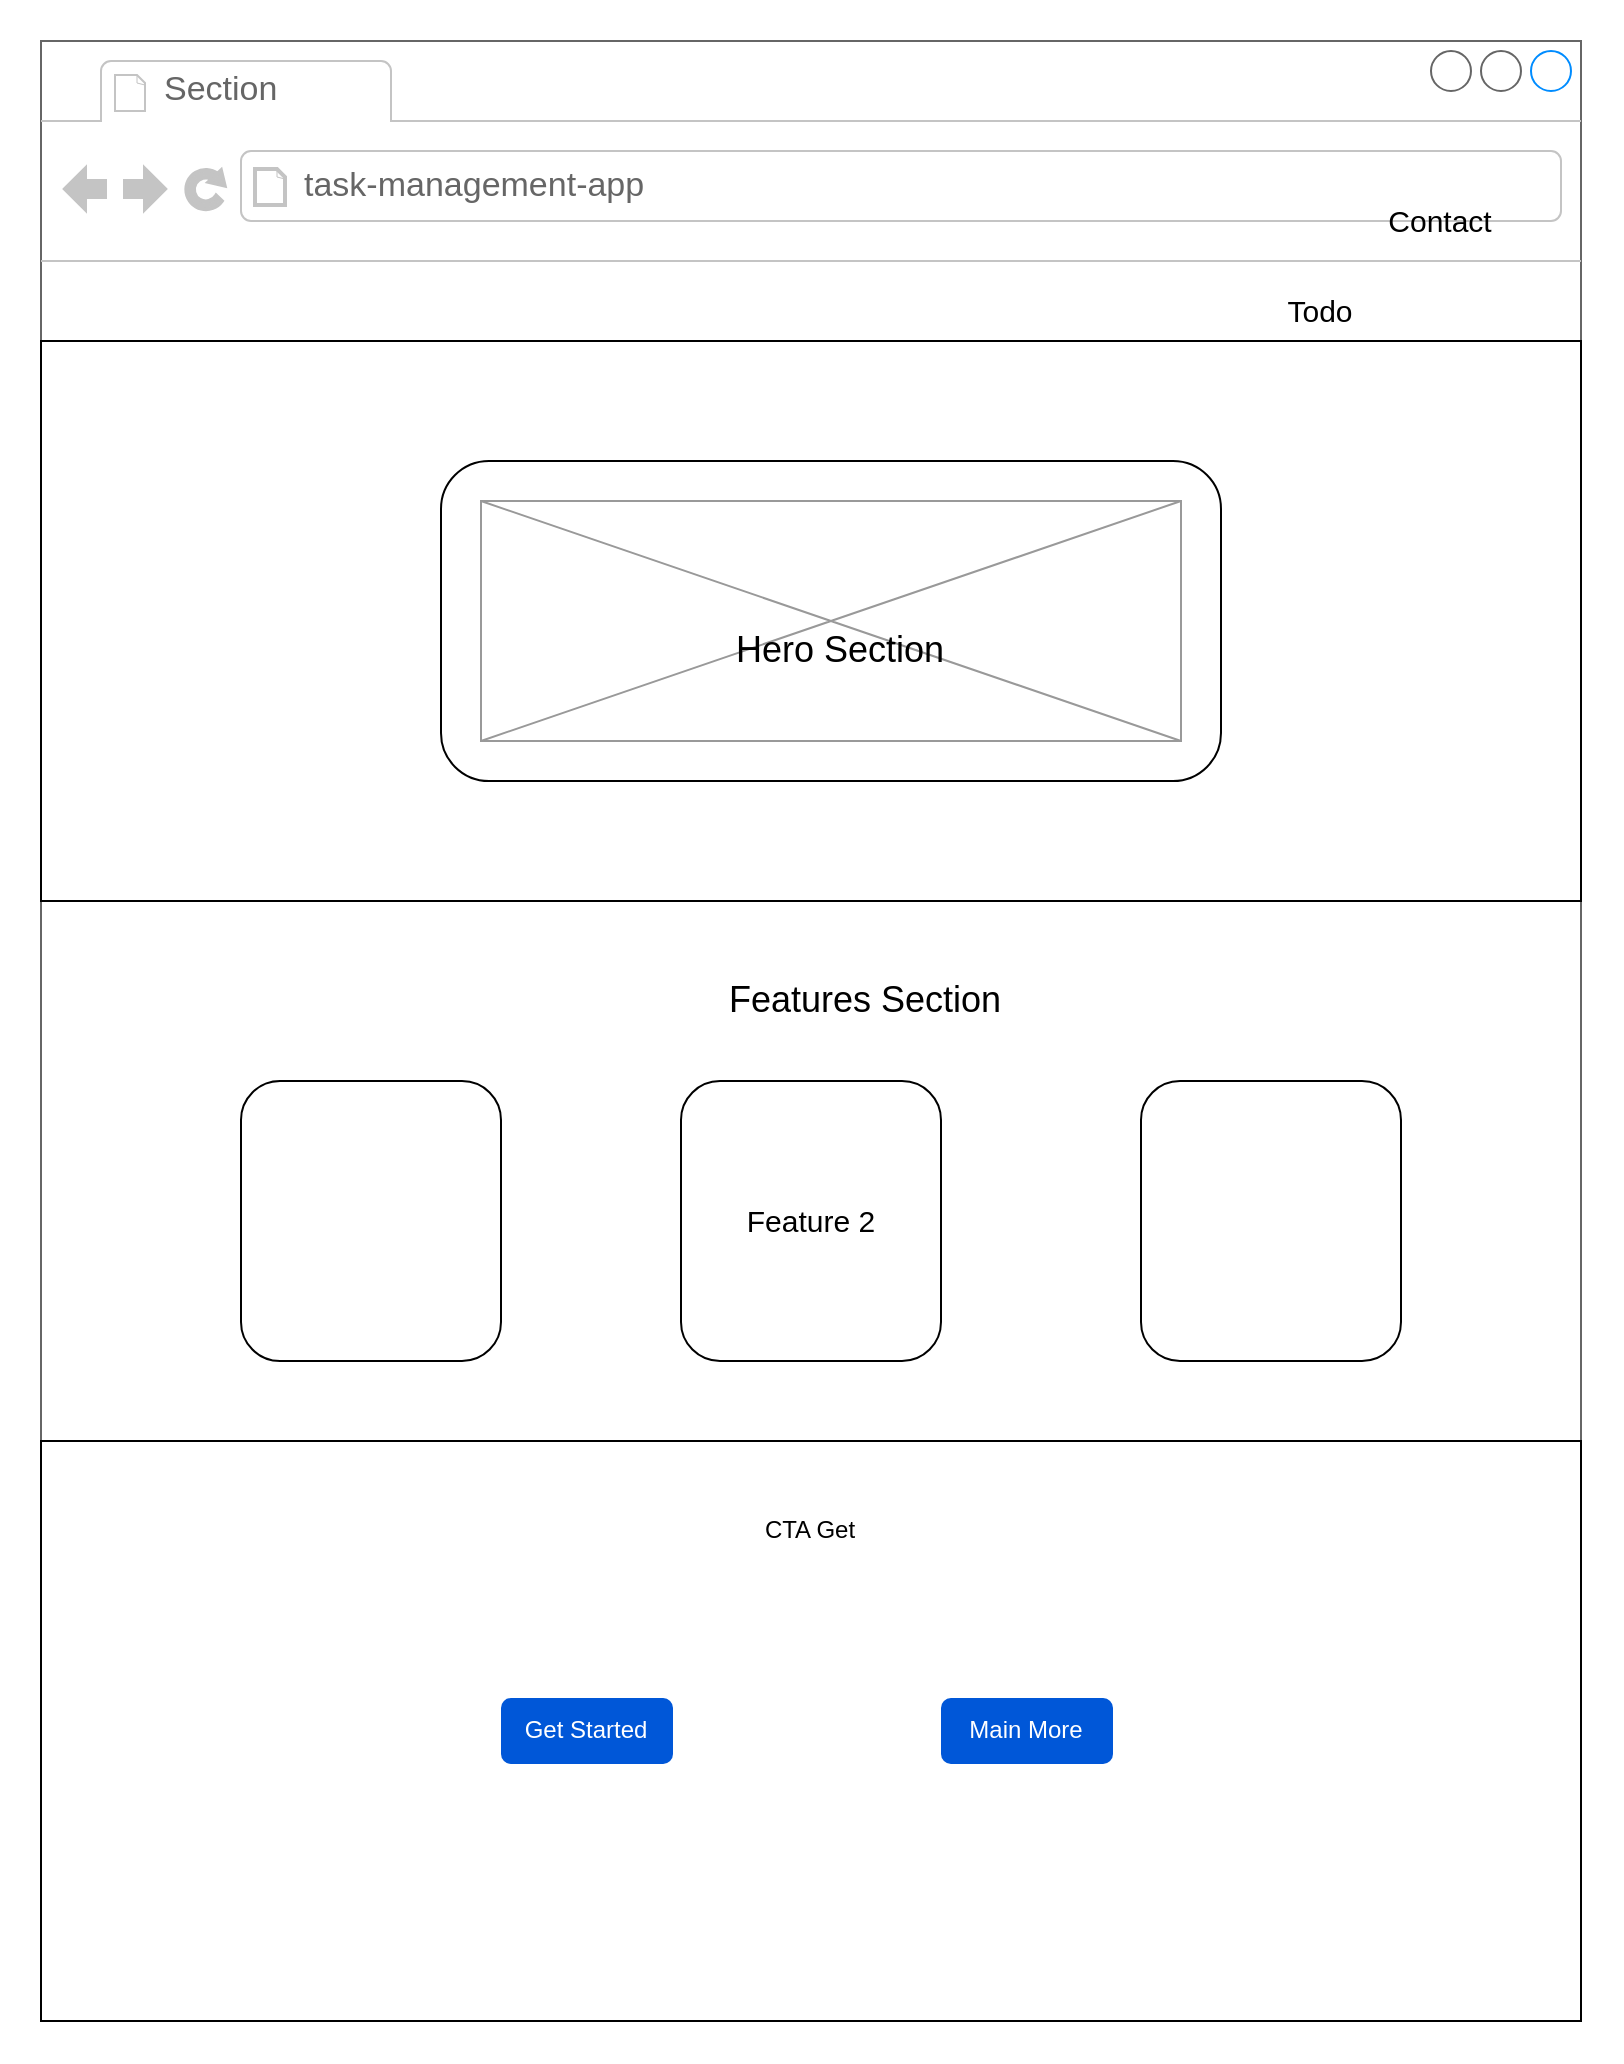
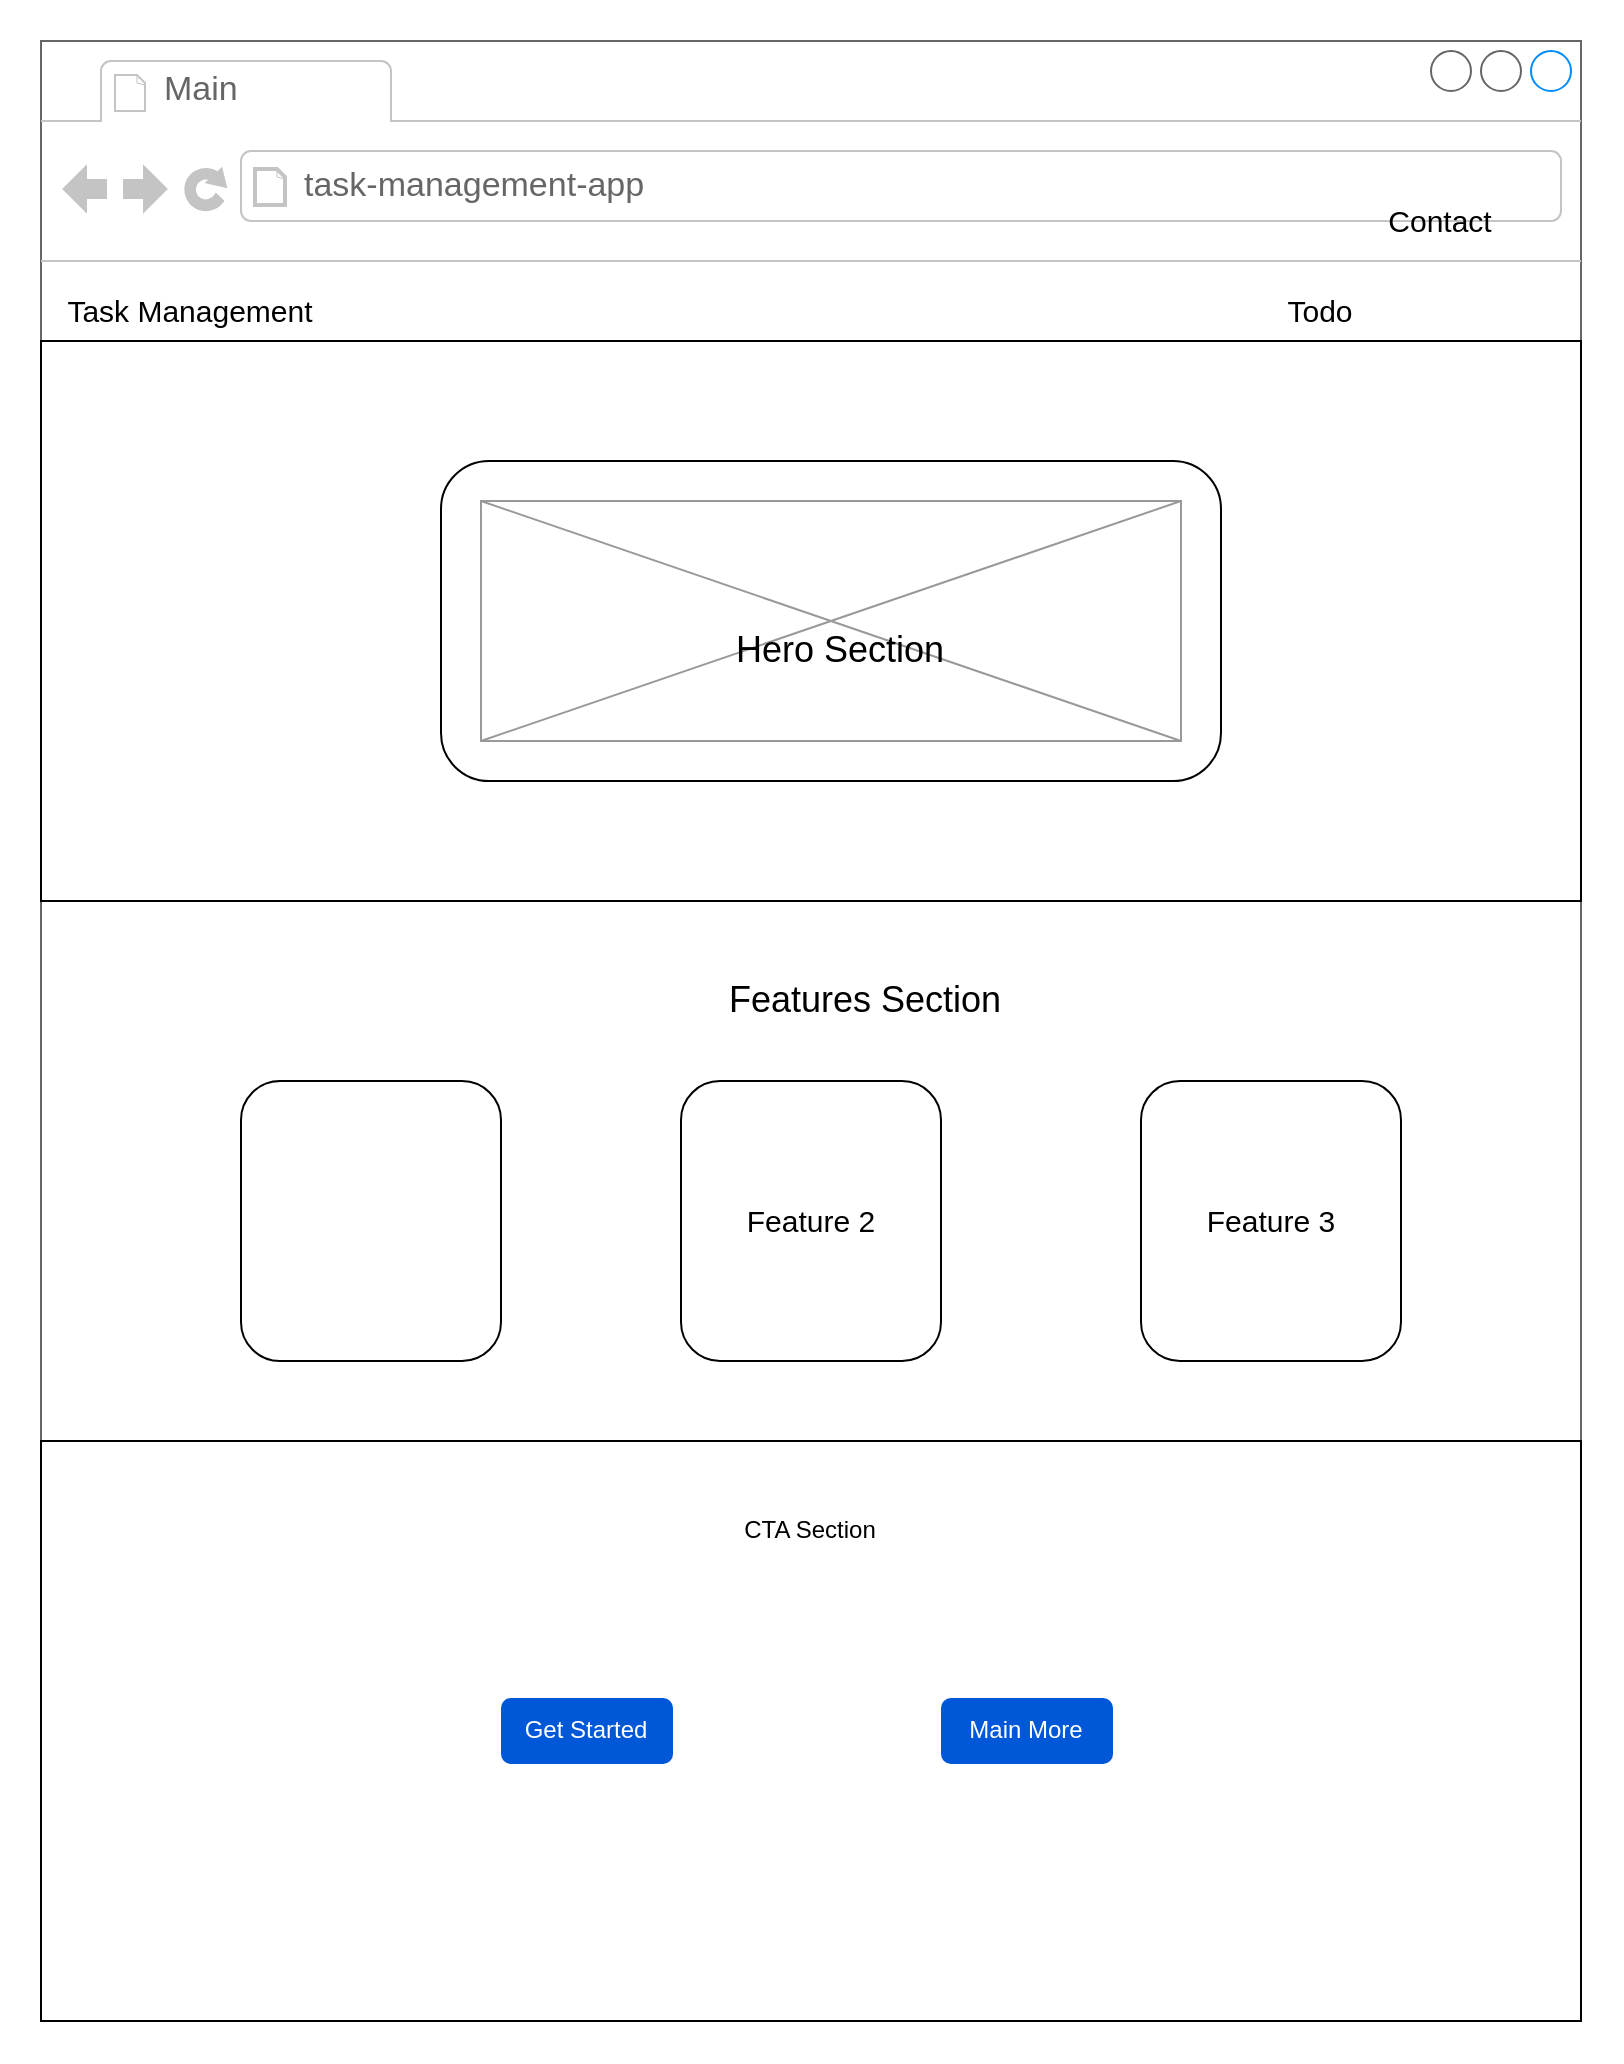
(227, 91) -> (199, 91)
none -> (191, 311)
none -> (1271, 1221)
(811, 1531) -> (811, 1531)
